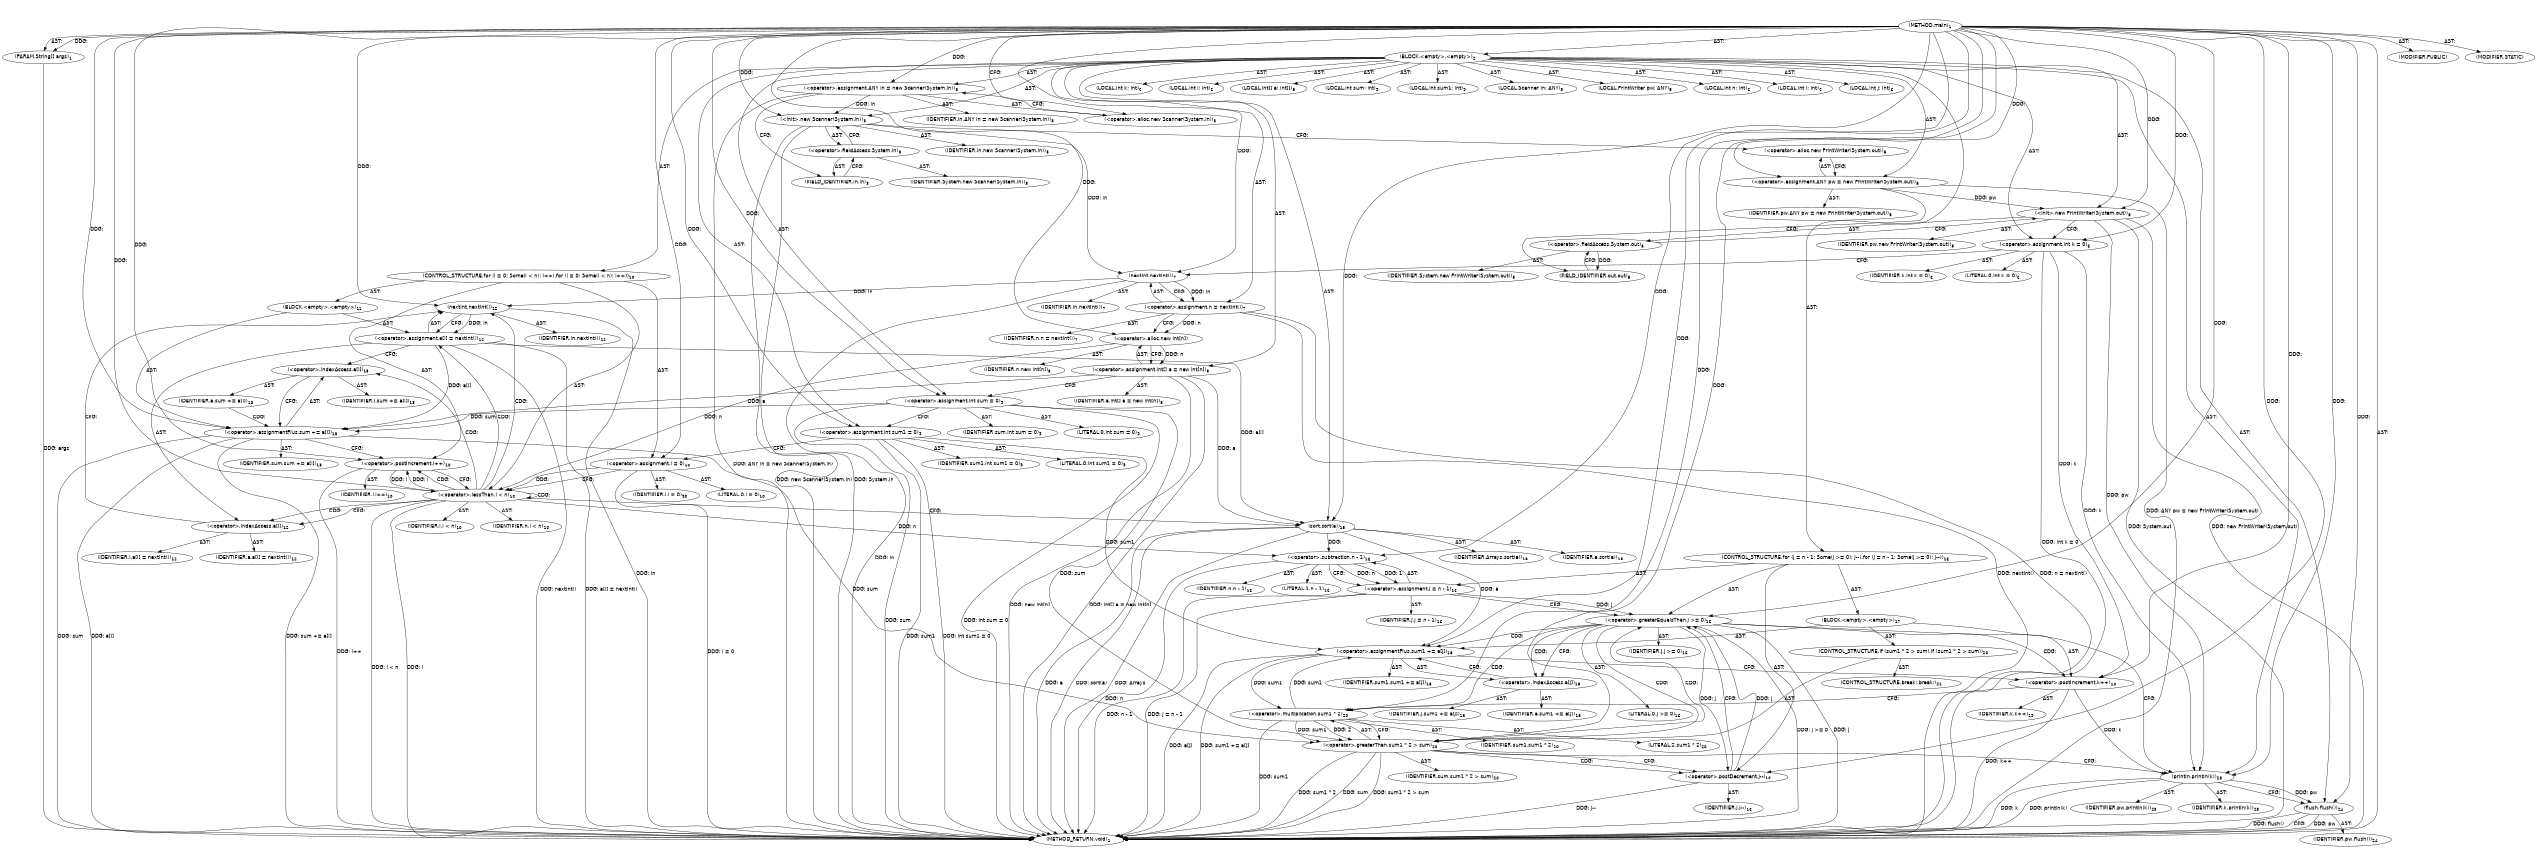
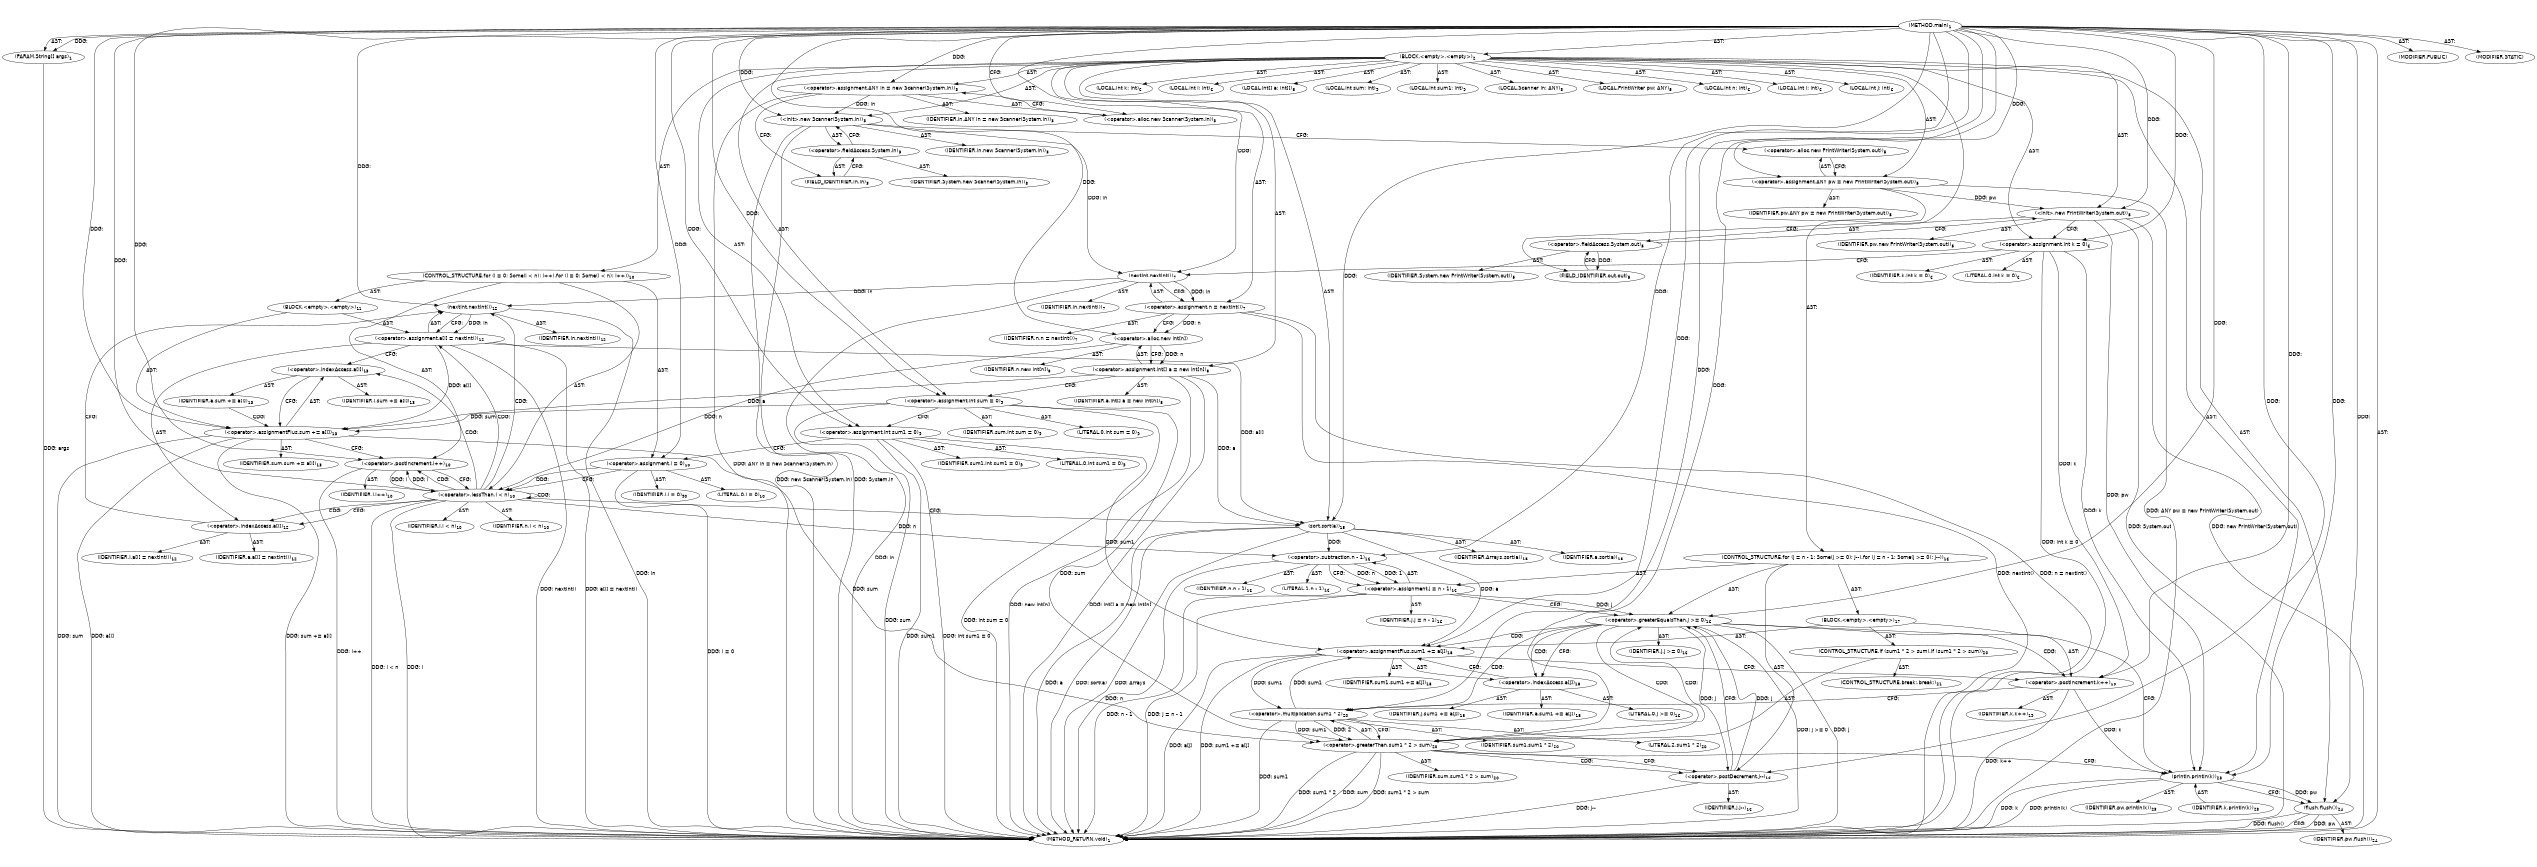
(1594, 670) -> (1594, 699)
(2212, 791) -> (2198, 796)
